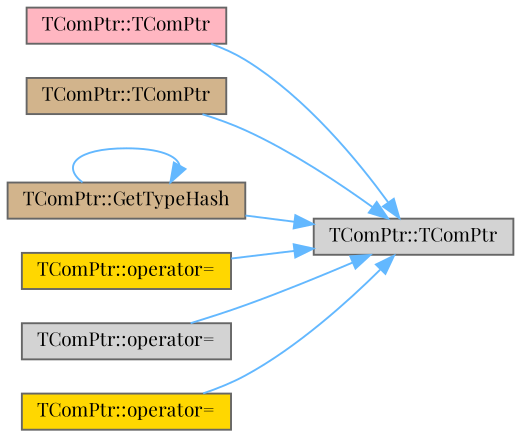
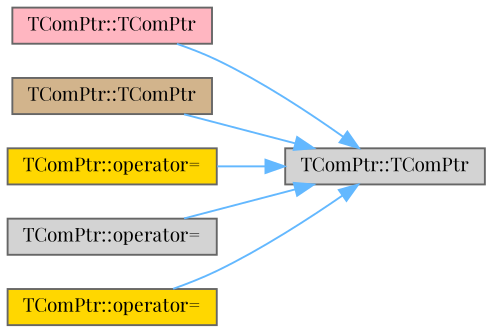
(126, 201) -> none
